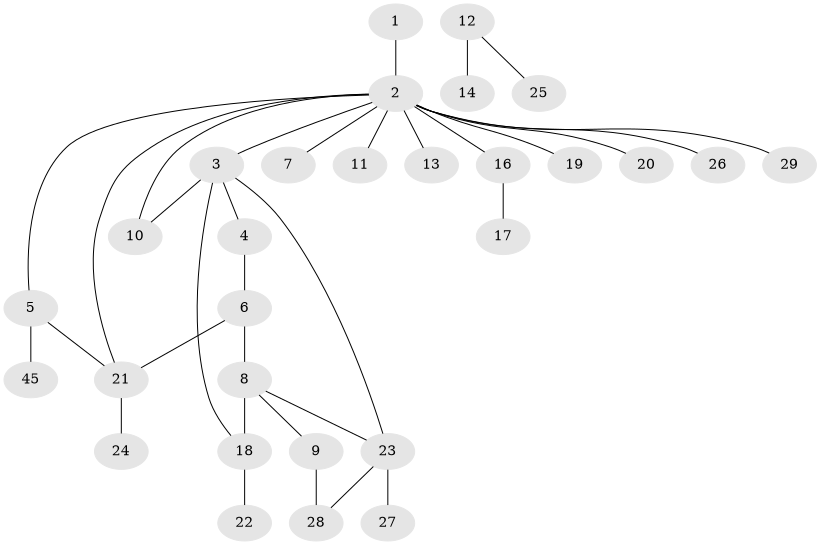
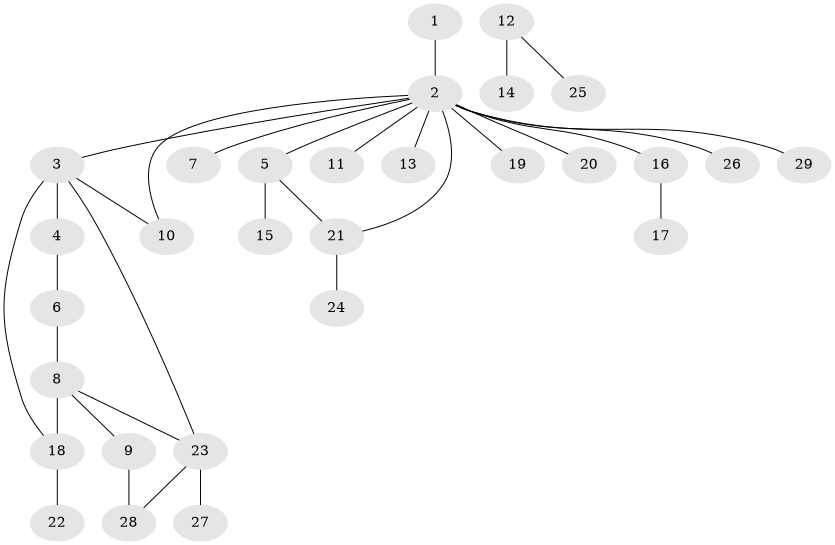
(183, 344) -> none
(31, 380) -> (265, 237)
